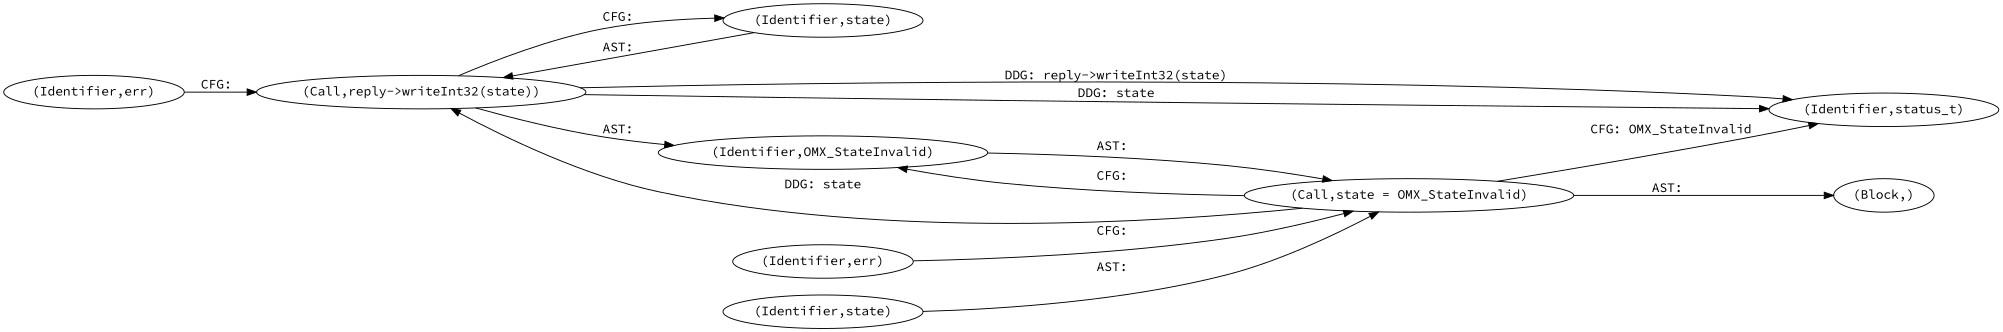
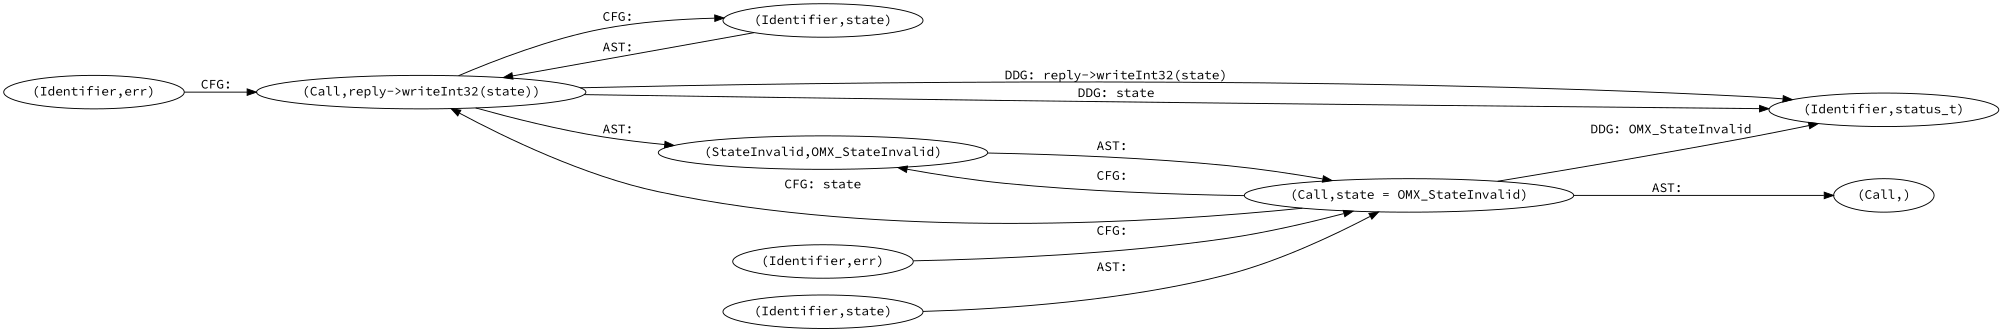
(1671, 130) -> (1671, 130)
(823, 153) -> (823, 153)
(823, 185) -> (823, 185)
(1884, 195) -> (1884, 195)
